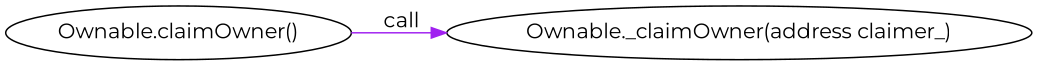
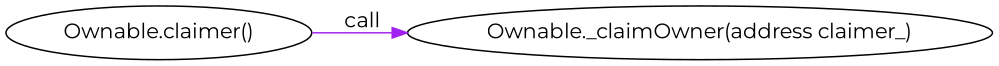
(179, 33) -> (159, 33)
